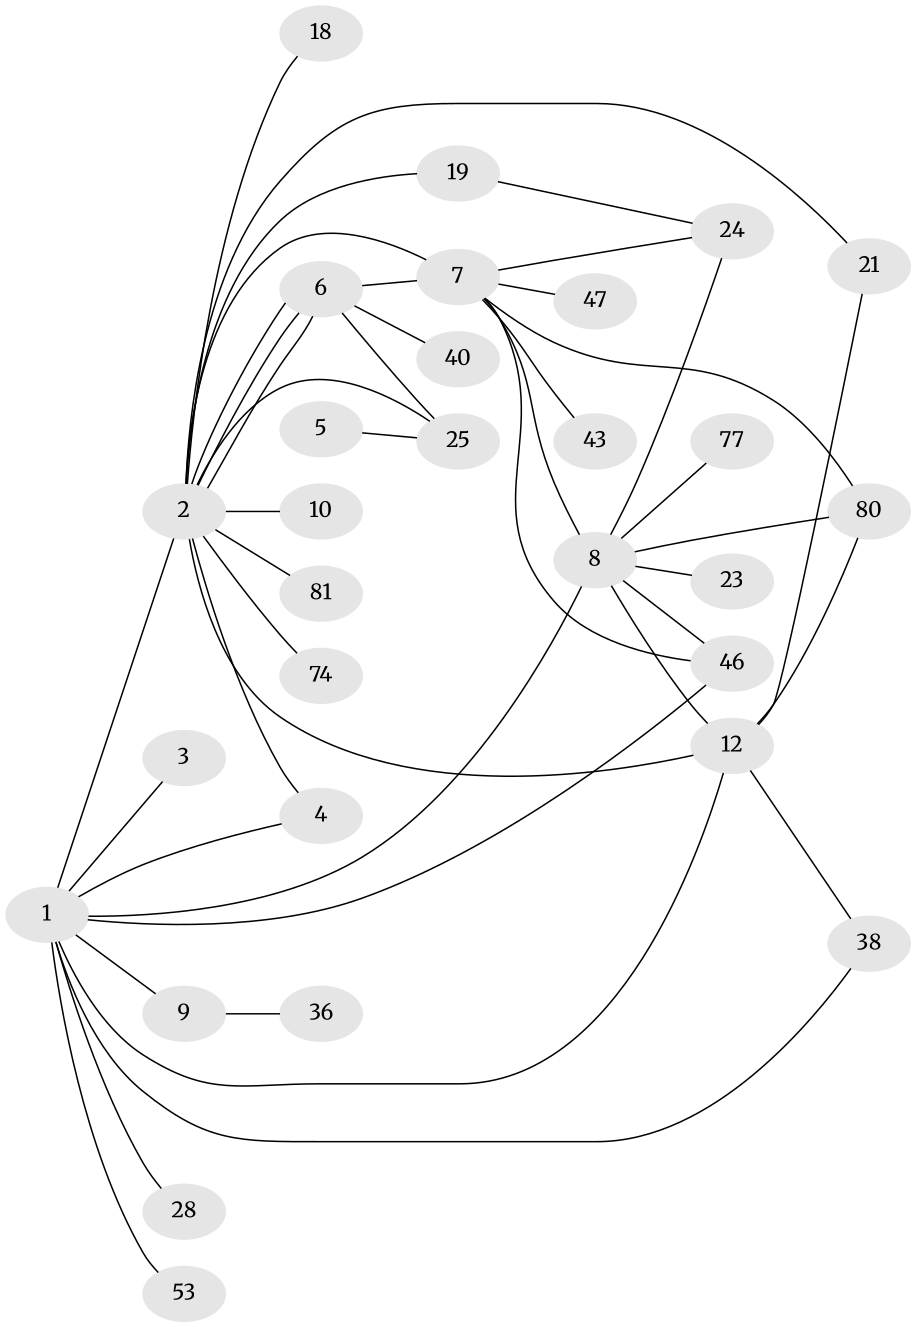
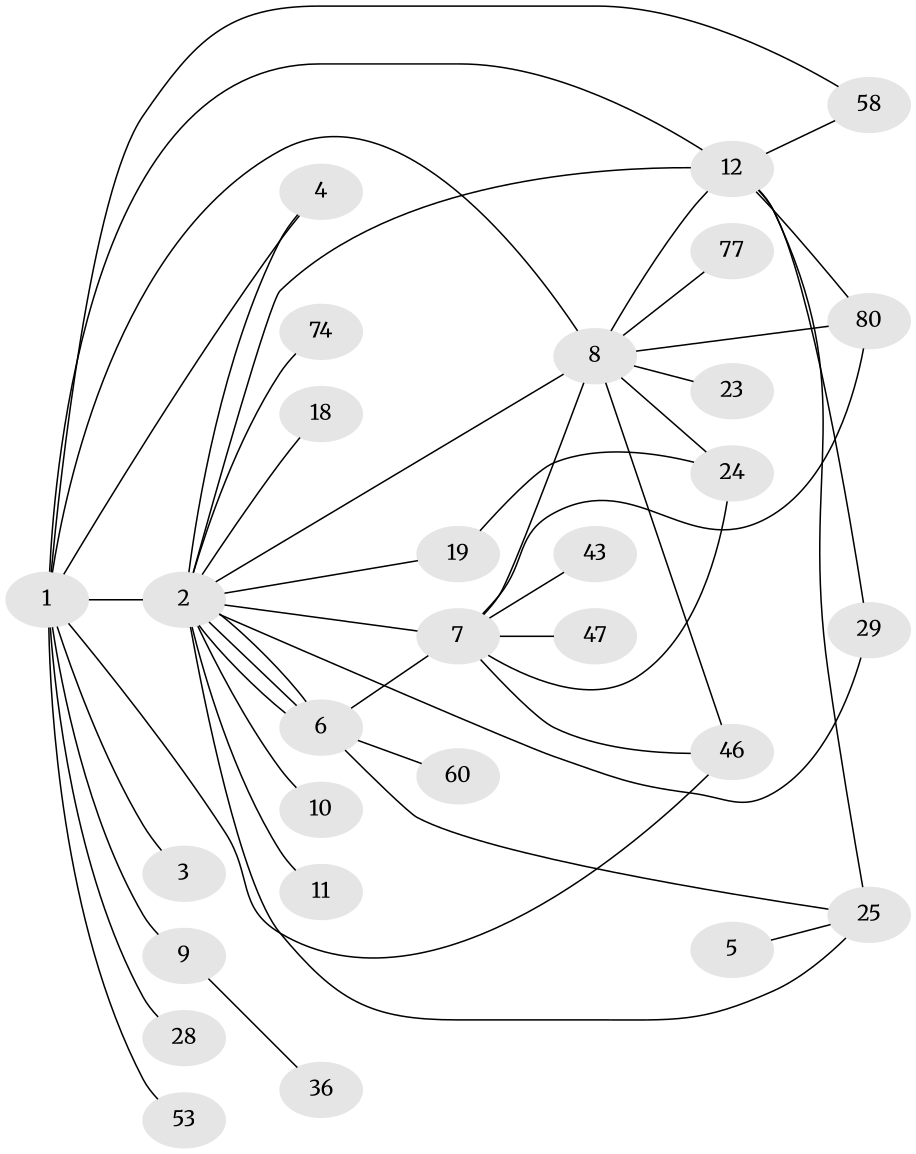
(869, 266) -> (869, 630)
(458, 359) -> (458, 776)
none -> (390, 478)
none -> (820, 534)
(321, 594) -> (321, 892)
(869, 944) -> (869, 105)
